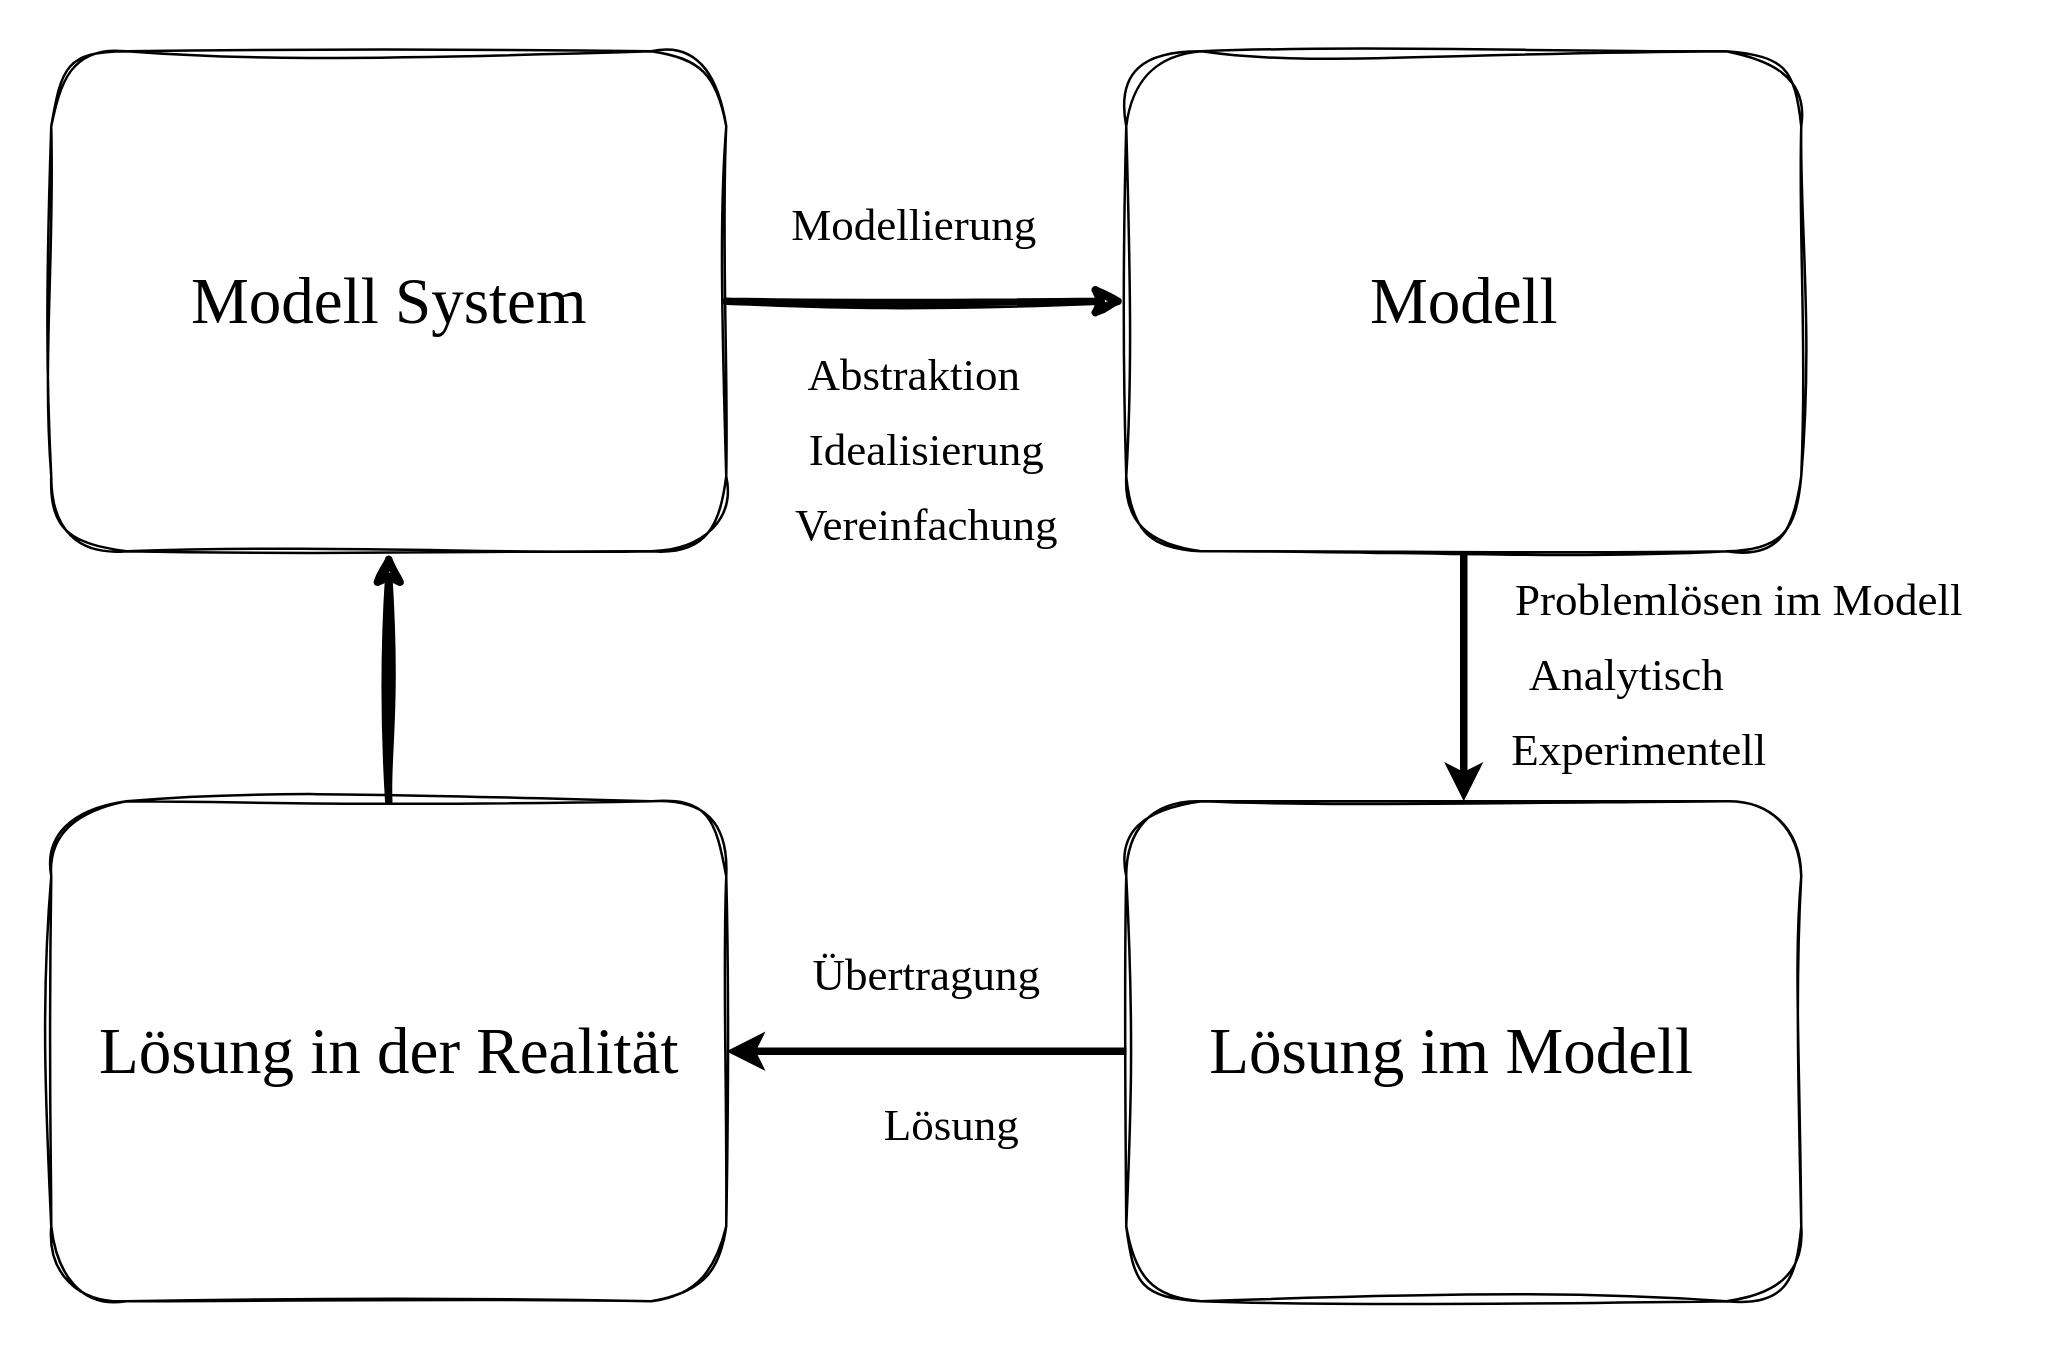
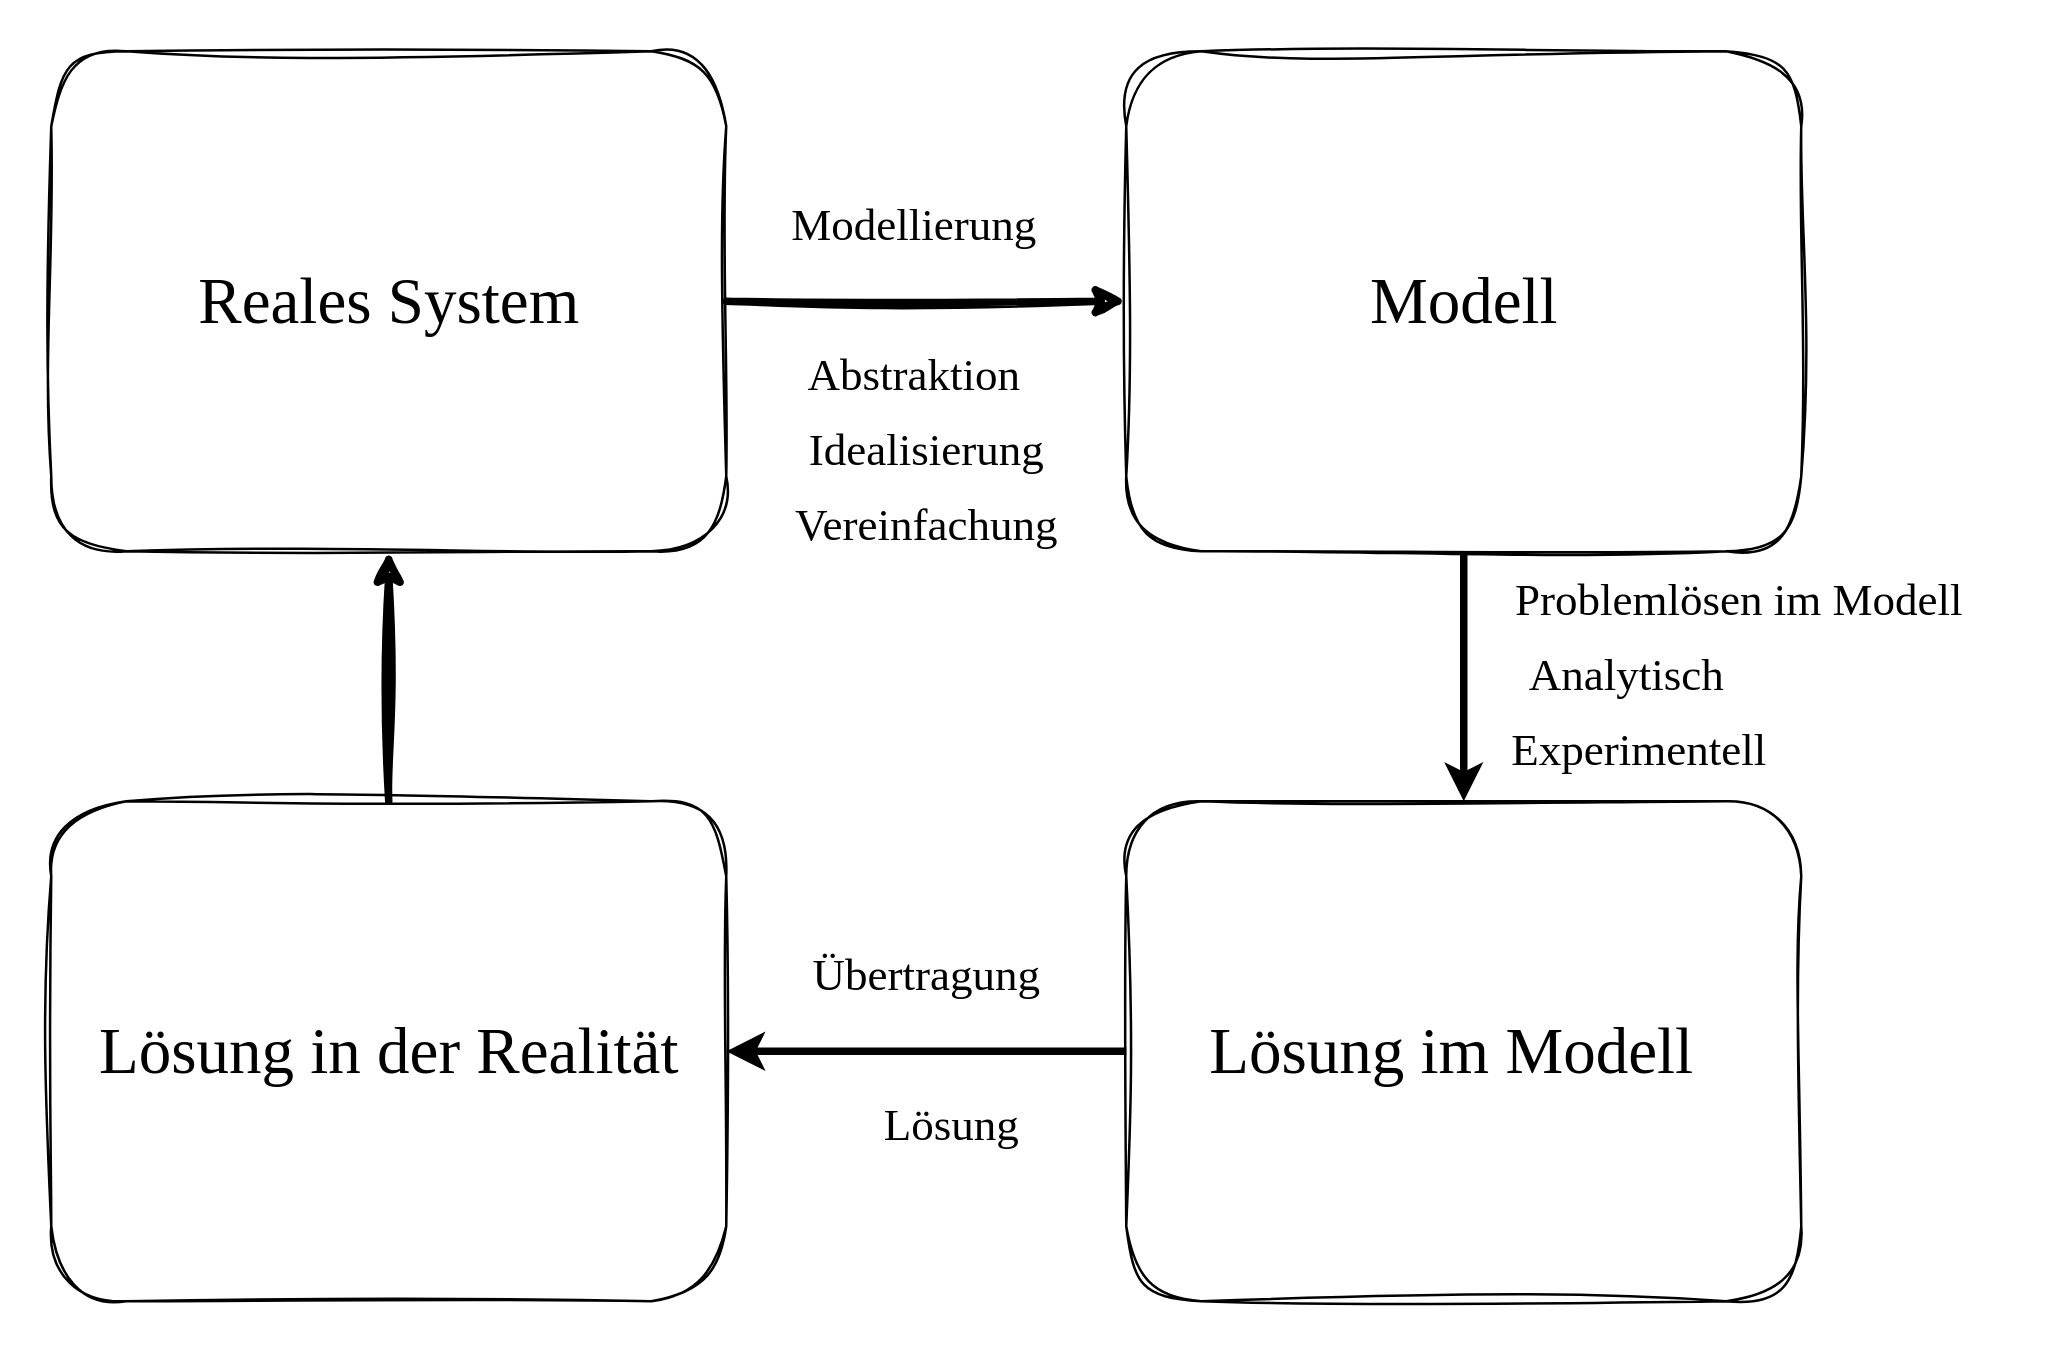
(390, 301) -> (390, 301)
